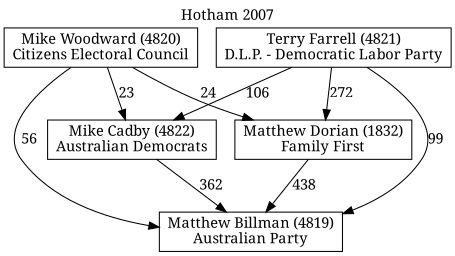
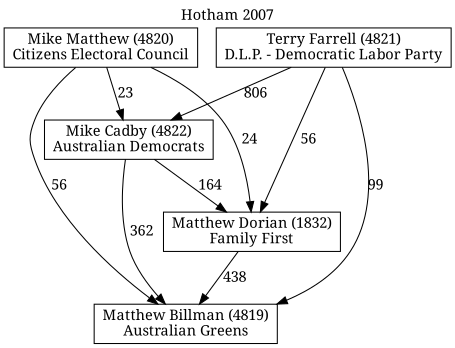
(101, 48) -> (101, 48)
(258, 94) -> (256, 94)
(341, 94) -> (309, 140)
none -> (186, 183)
(251, 232) -> (186, 324)
